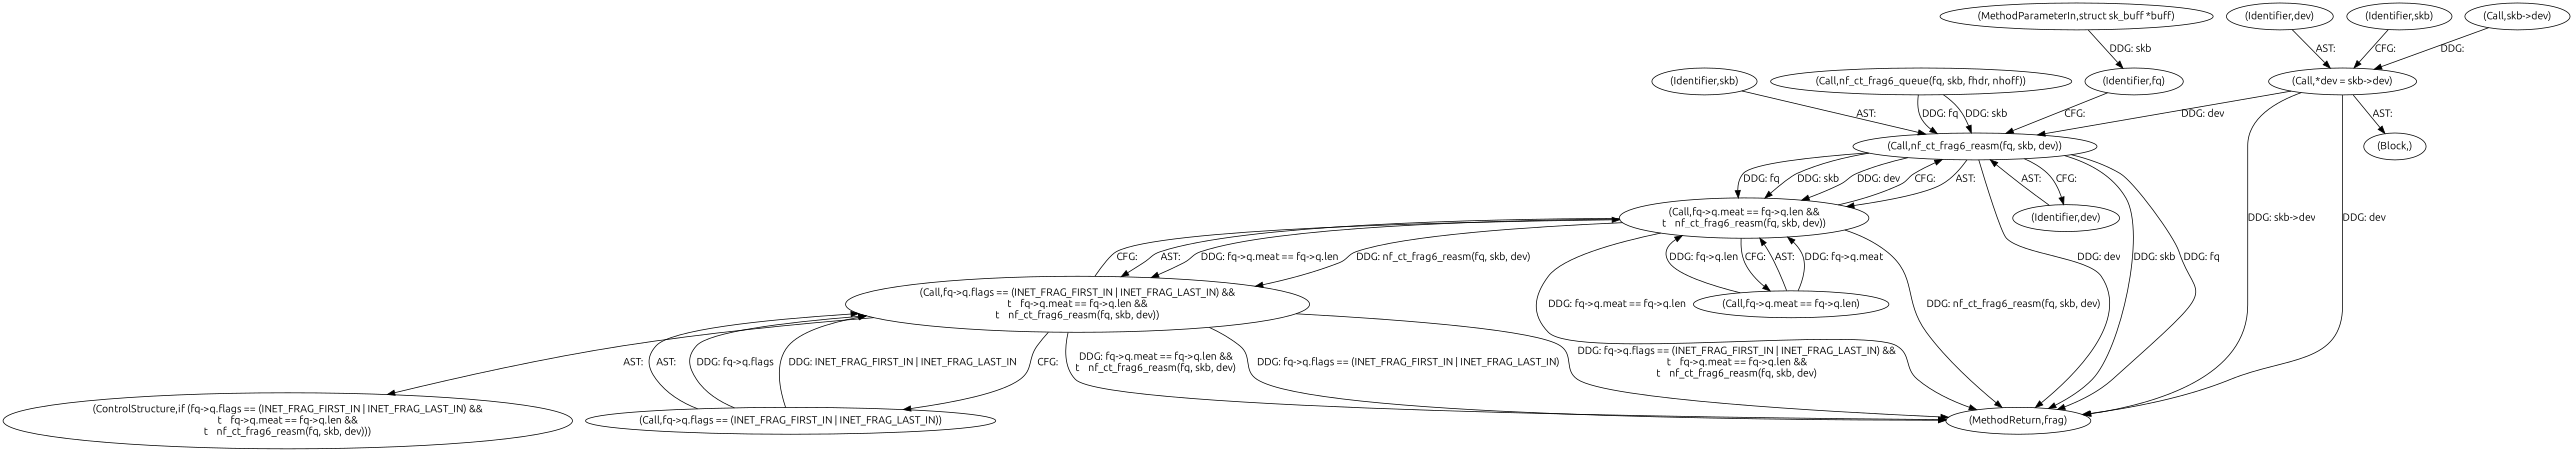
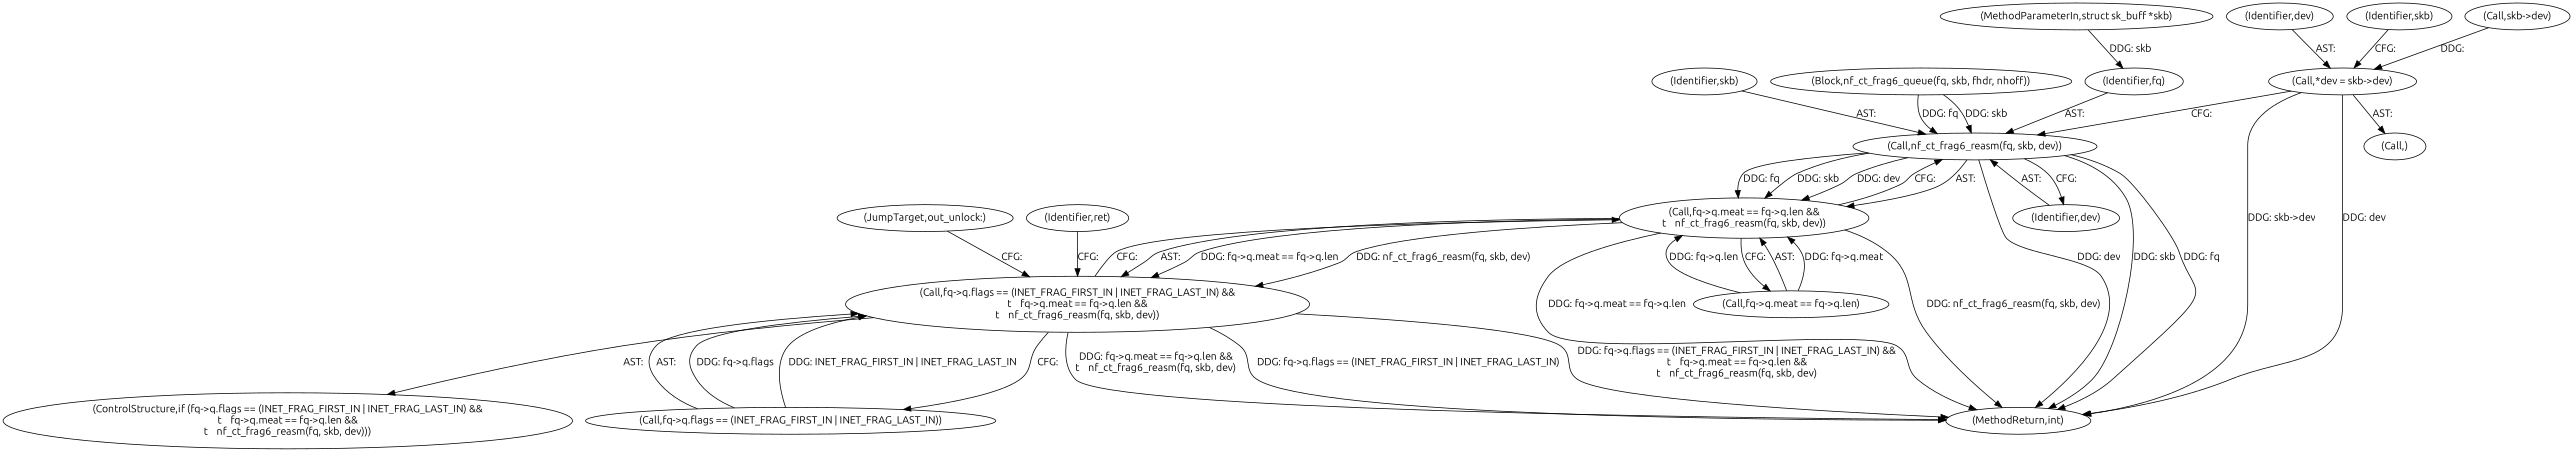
(2077, 16) -> (2077, 16)
(1921, 81) -> (1921, 81)
(2076, 114) -> (2076, 114)
(2203, 114) -> (2203, 114)
(2395, 146) -> (2395, 146)
none -> (925, 218)
none -> (1078, 218)
(2018, 421) -> (2018, 421)
